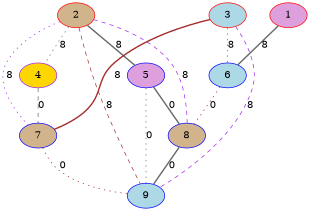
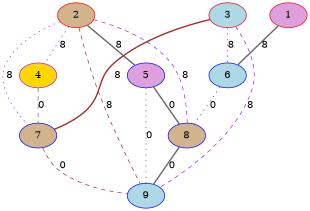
(56, 45) -> (56, 45)
(78, 182) -> (78, 182)
